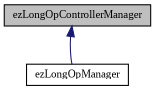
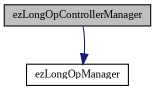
(70, 51) -> (85, 40)
